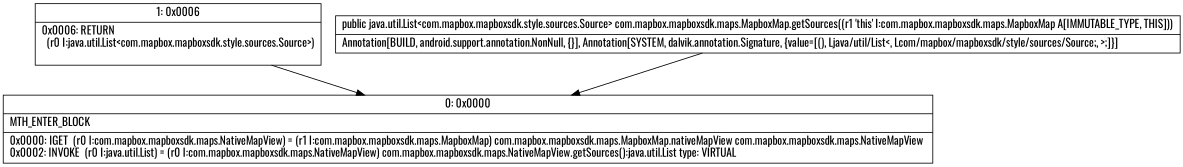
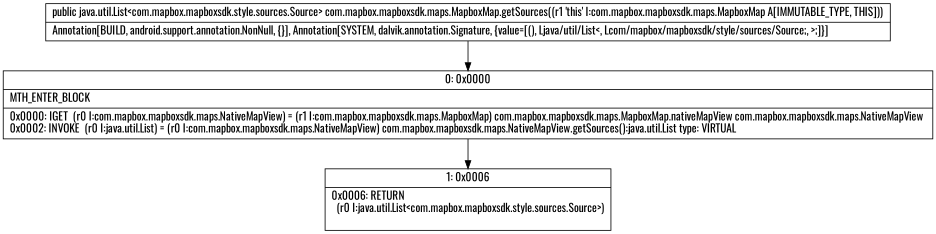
(314, 79) -> (468, 150)
